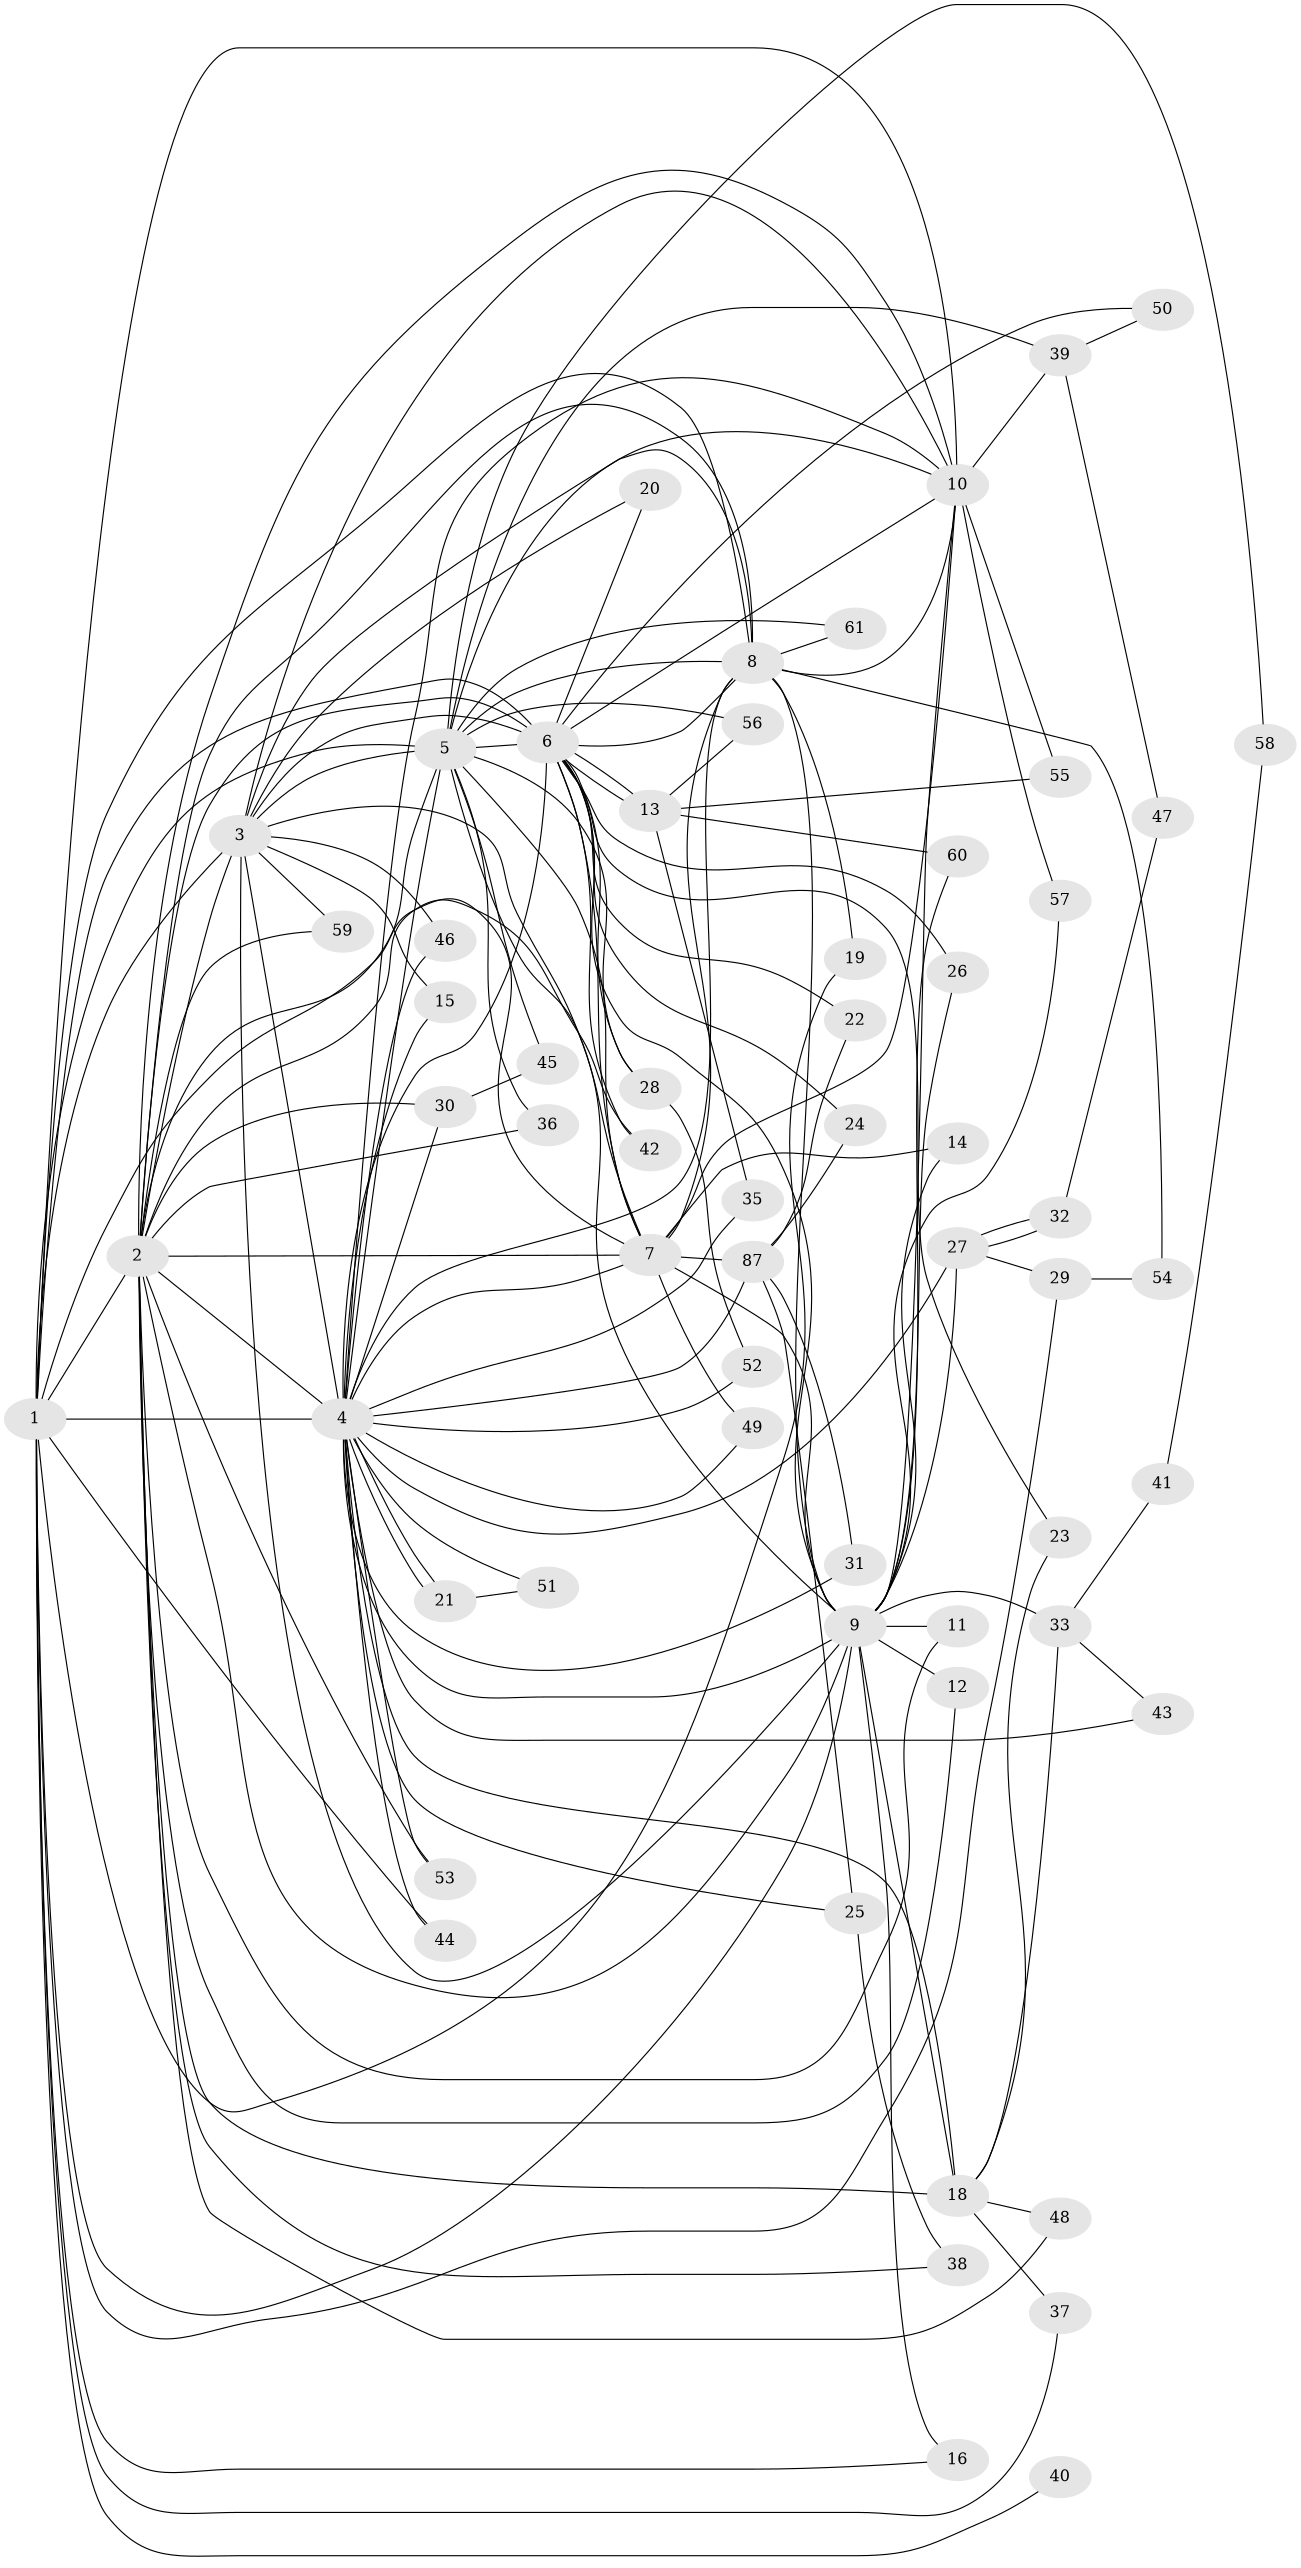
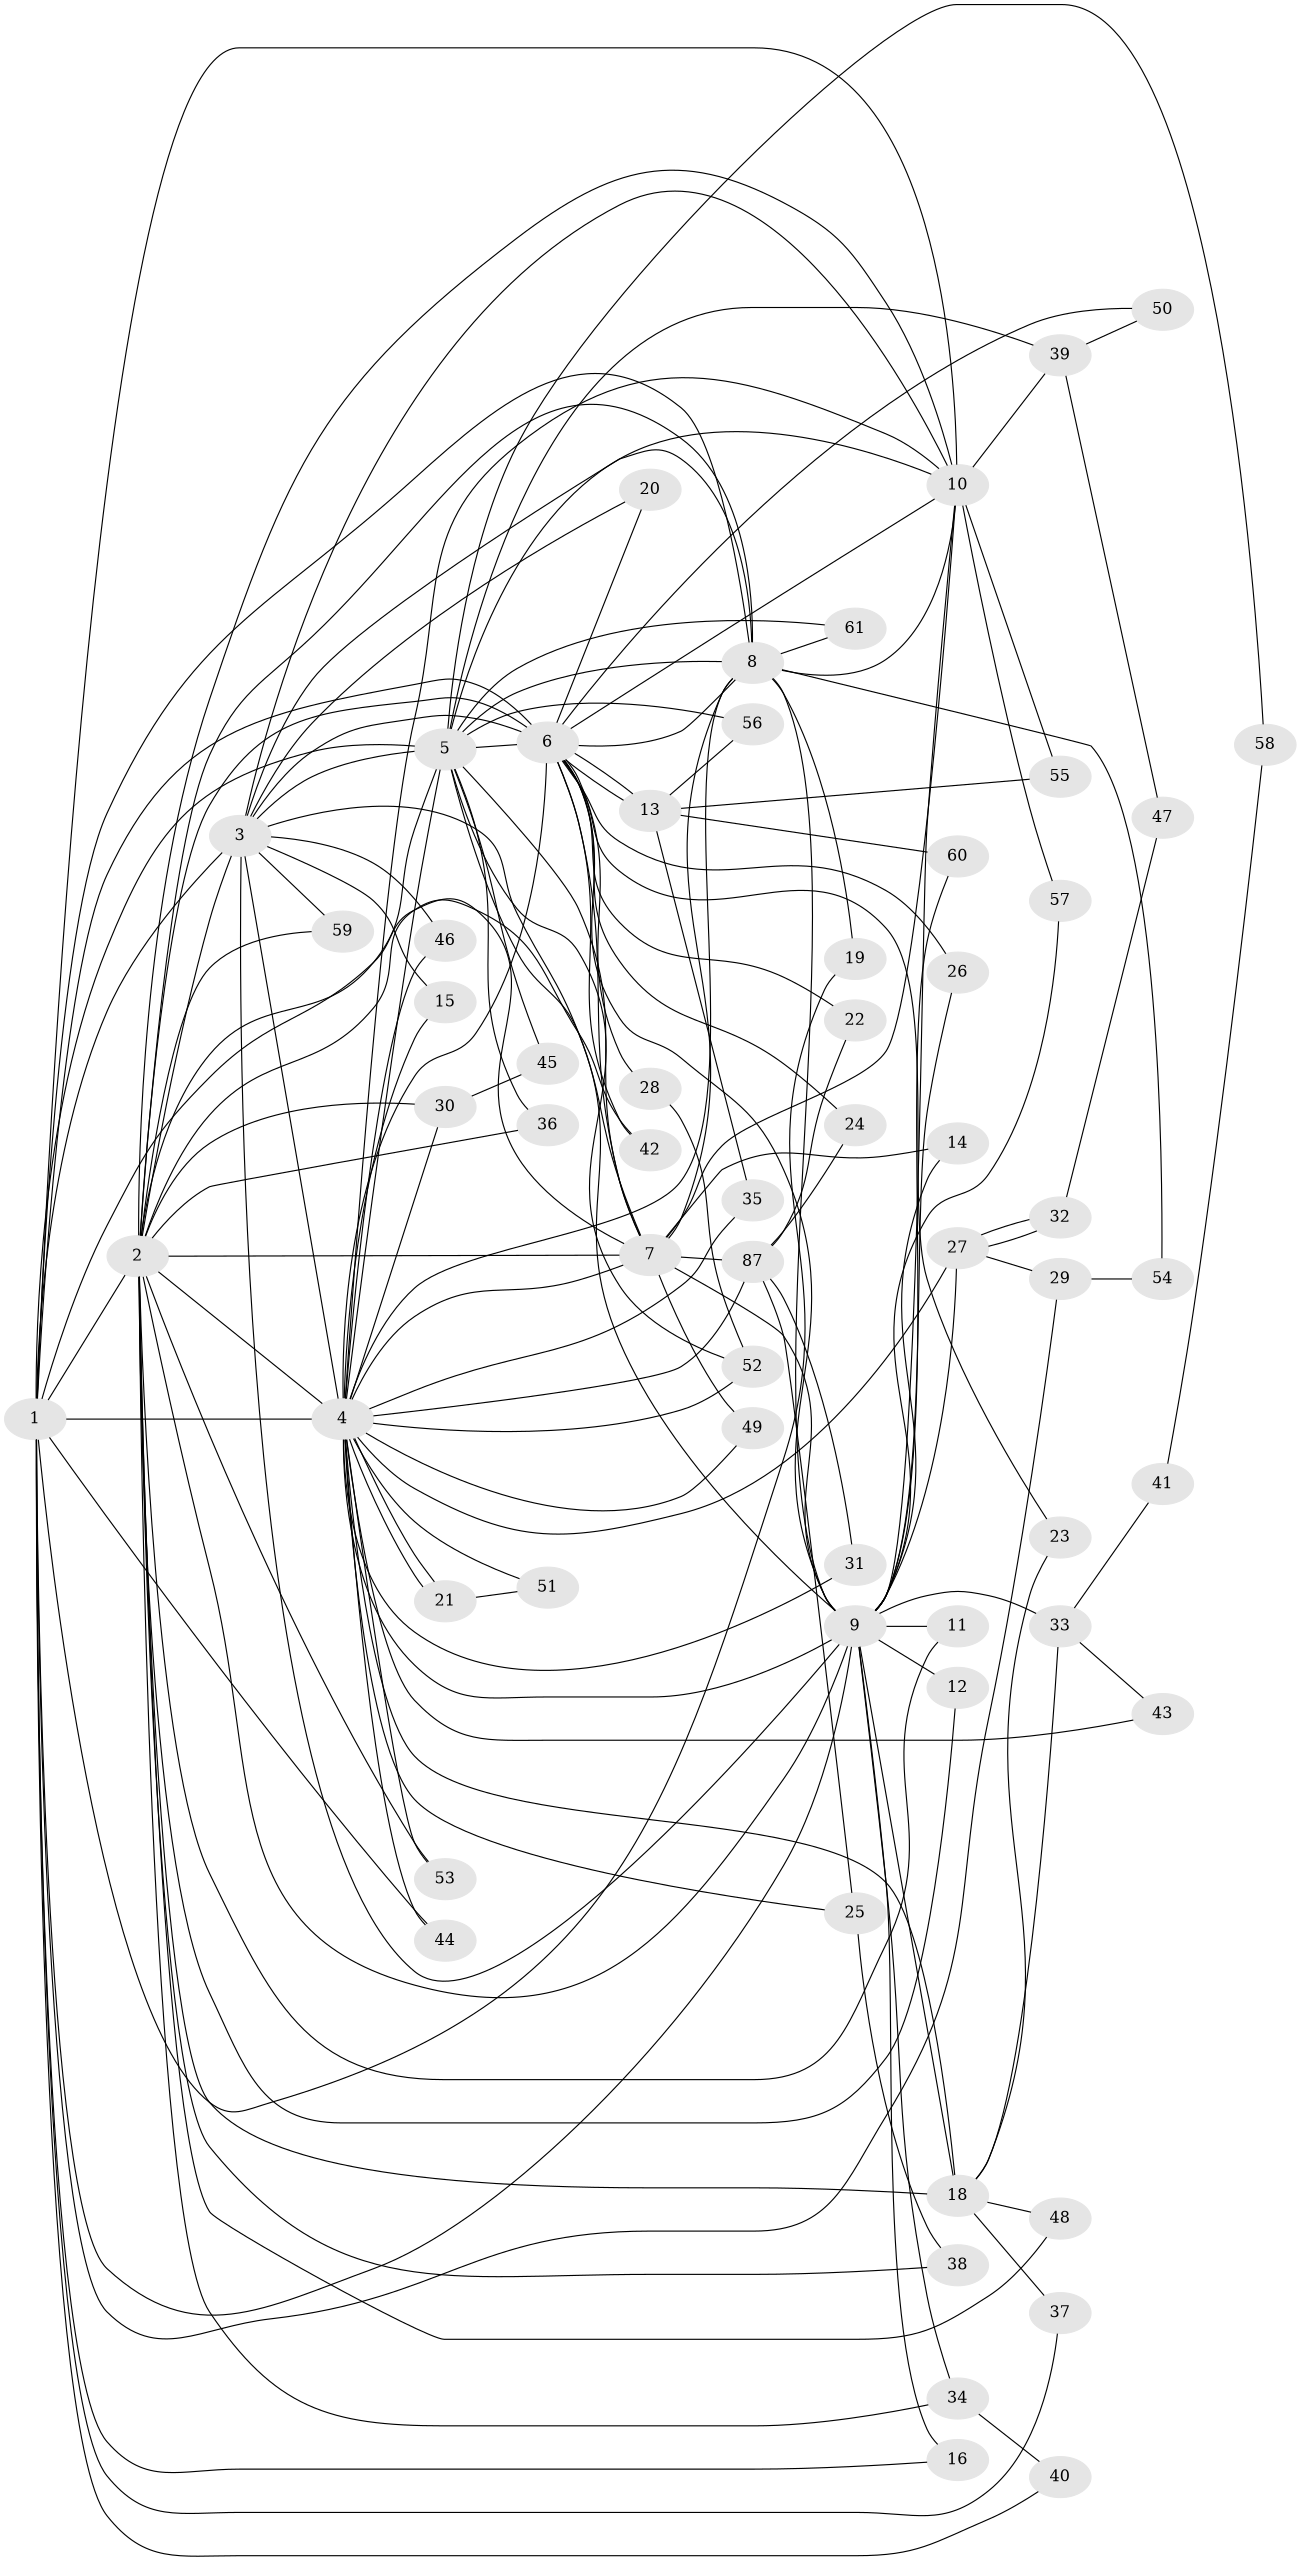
(566, 808) -> (592, 1156)
none -> (958, 2399)
